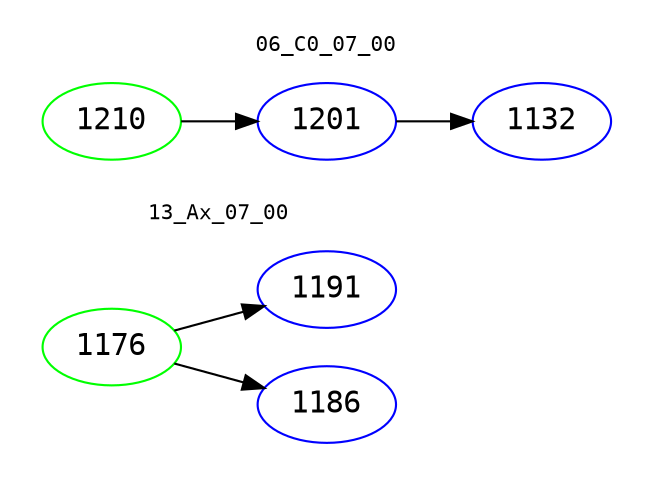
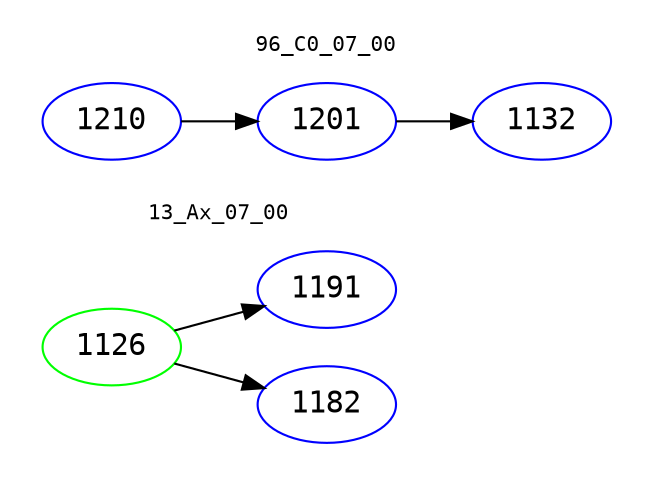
(327, 46) -> (327, 46)
(112, 121) -> (112, 121)
(112, 347) -> (112, 347)
(327, 405) -> (327, 405)
